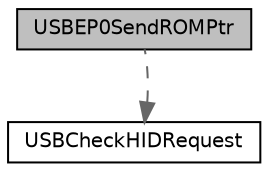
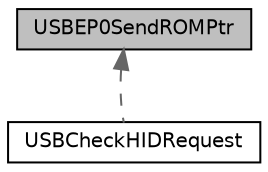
(148, 76) -> (121, 96)
